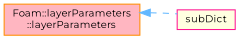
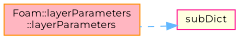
(164, 13) -> (153, 27)
